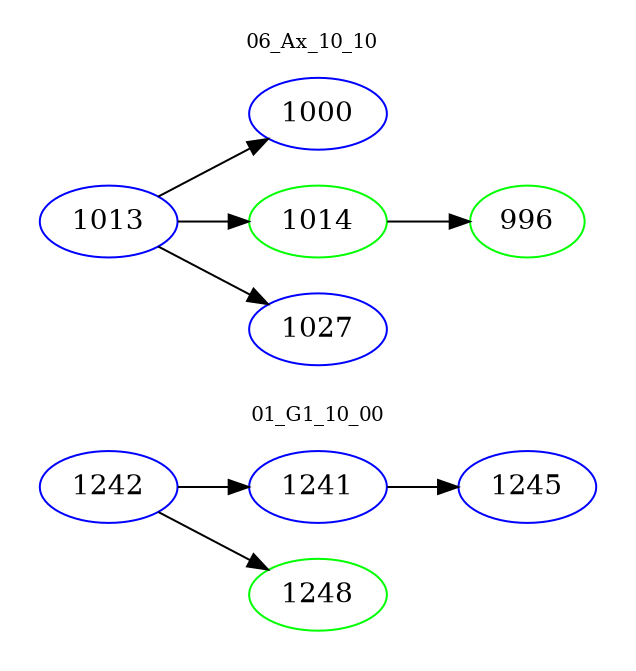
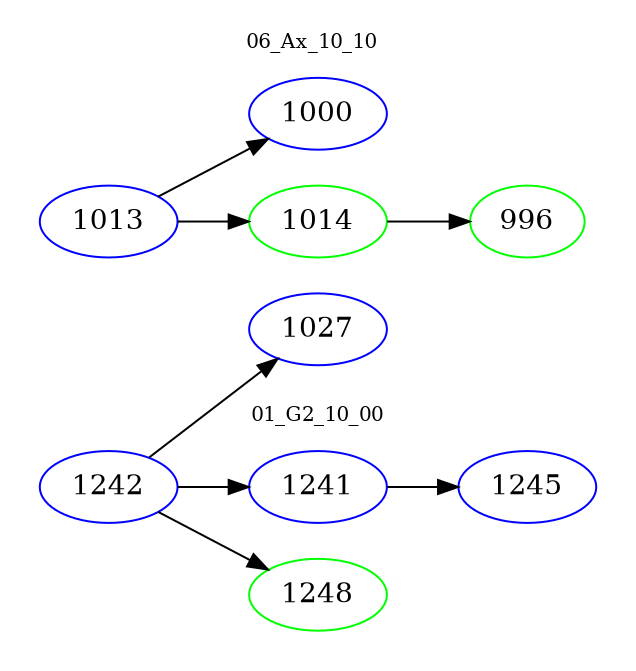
(204, 271) -> (205, 414)
(318, 416) -> (318, 416)
